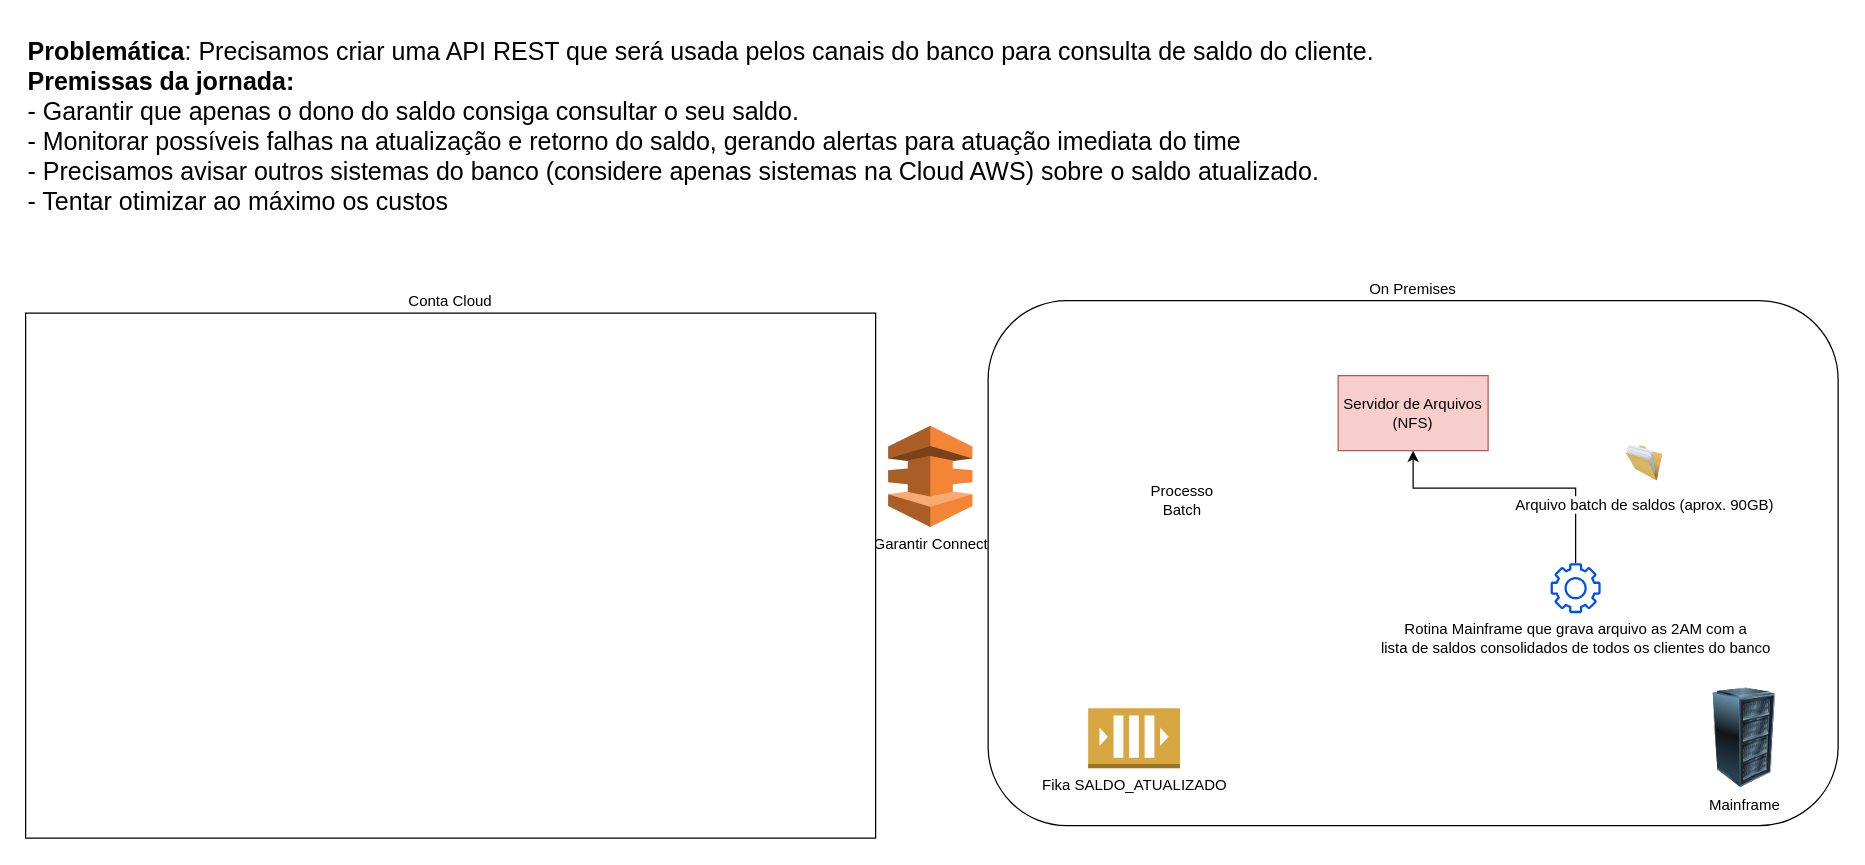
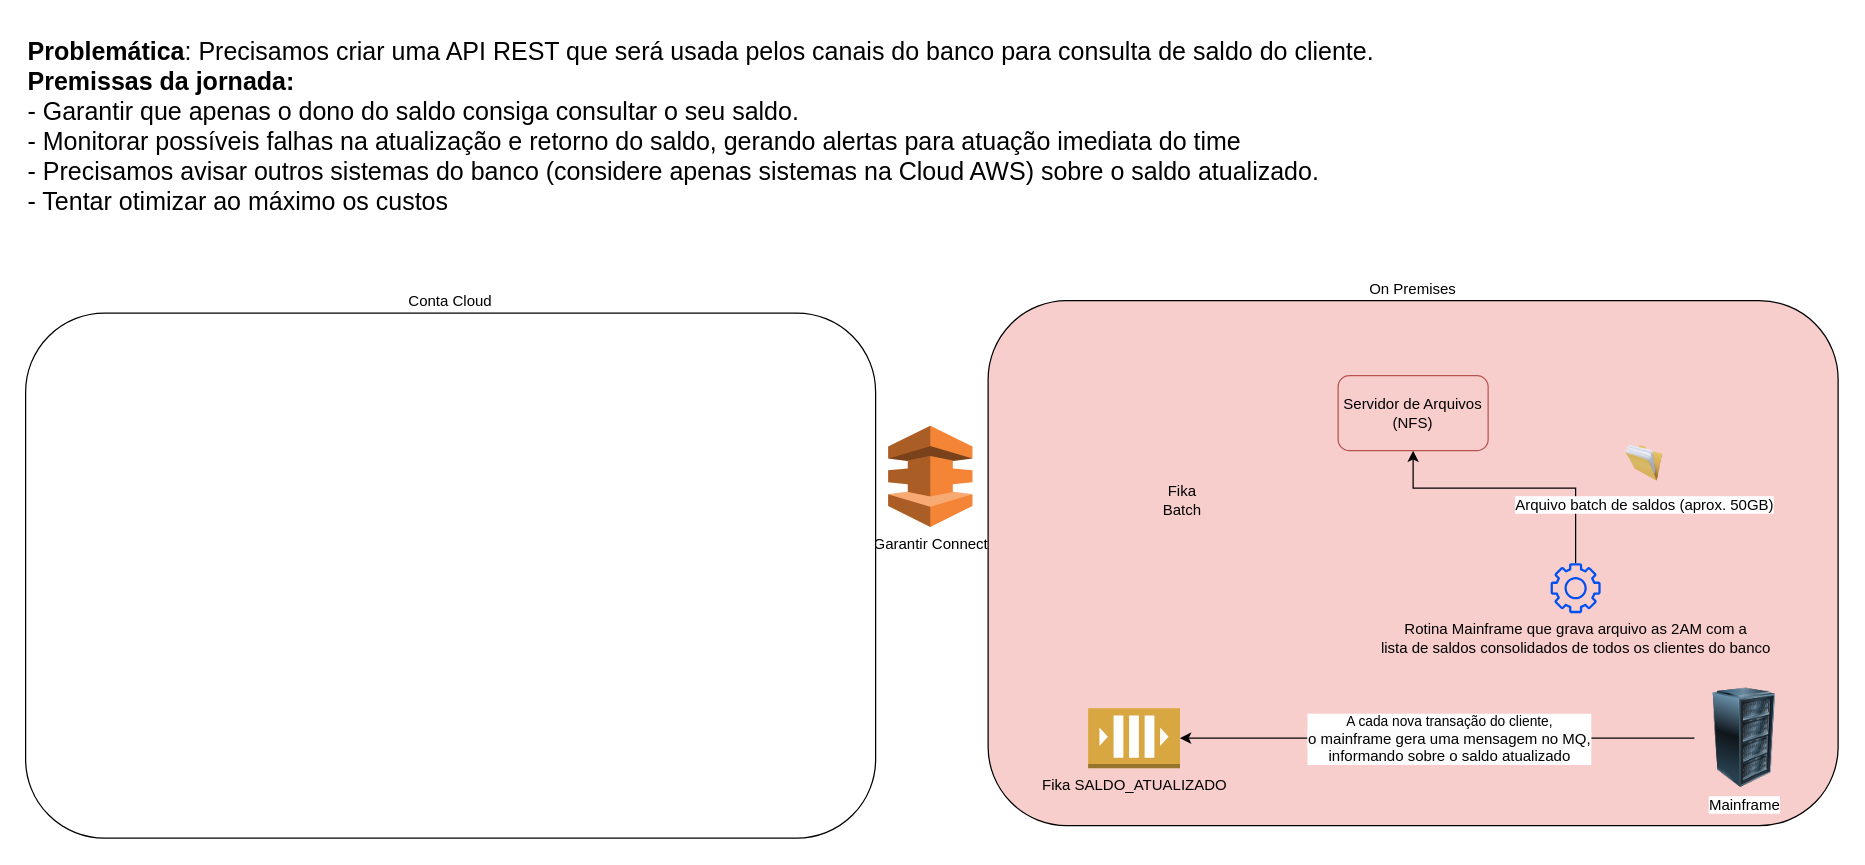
(1413, 413) -> (1413, 413)
(1183, 501) -> (1183, 501)
(1645, 506) -> (1645, 506)
(1413, 563) -> (1413, 563)
(451, 576) -> (451, 576)
none -> (1441, 738)
